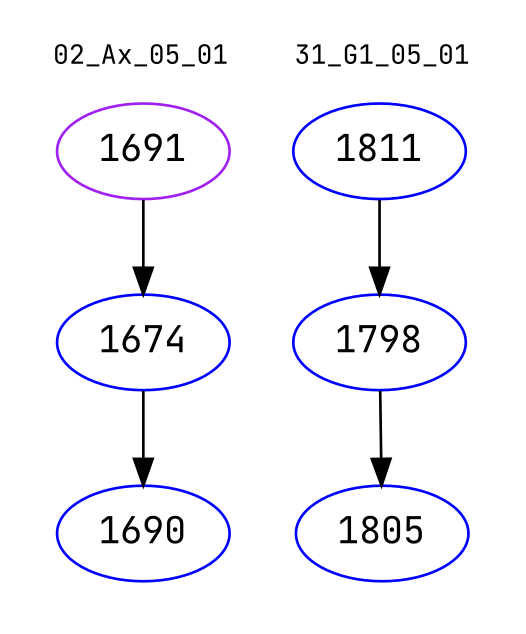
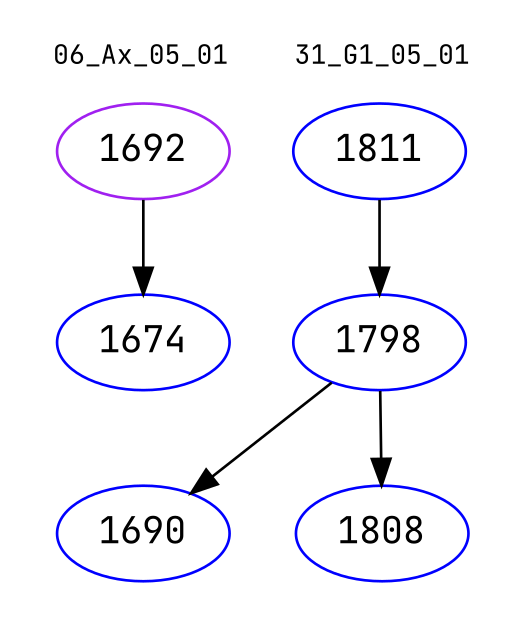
(142, 57) -> (142, 57)
(143, 151) -> (143, 151)
(143, 425) -> (290, 415)
(382, 533) -> (382, 533)
